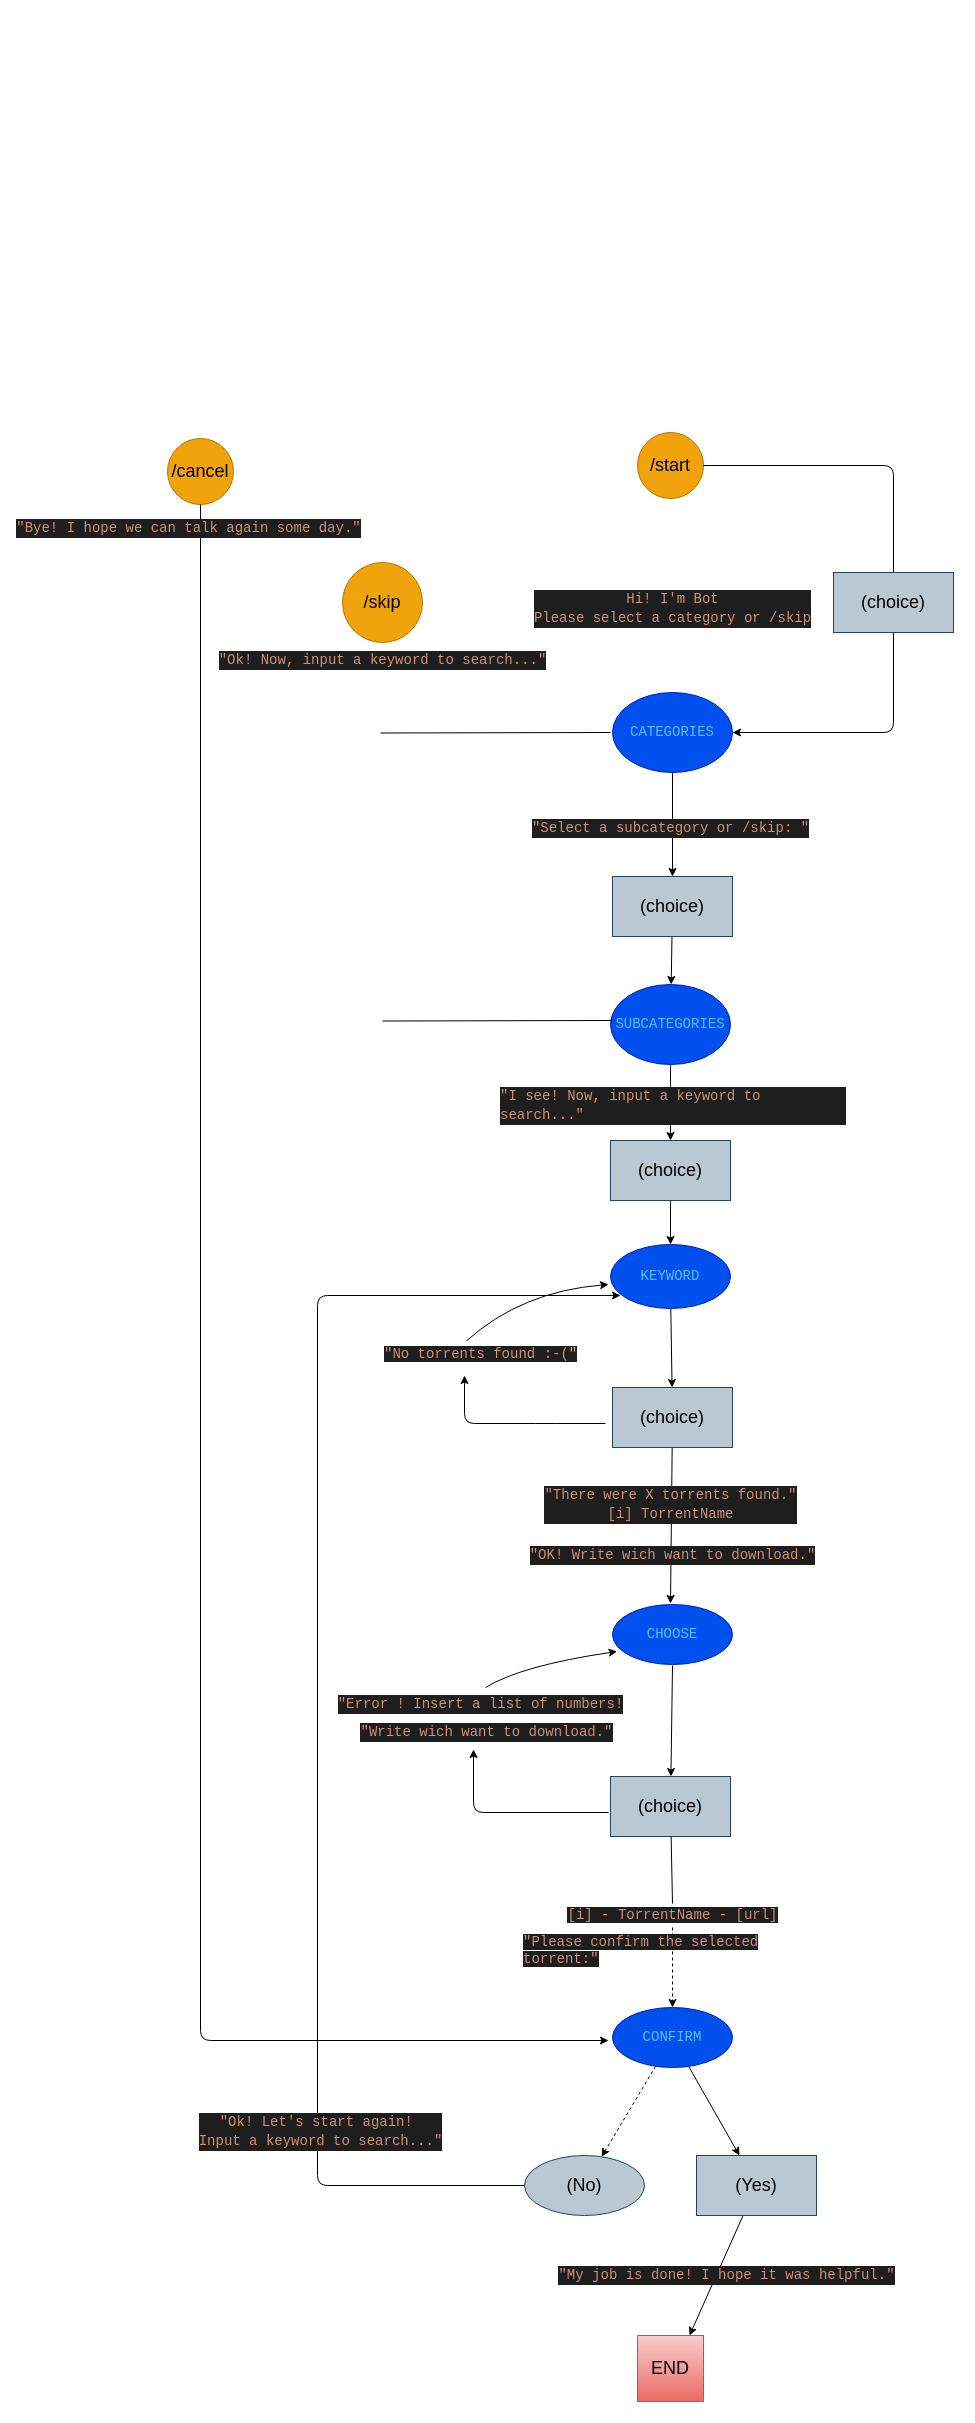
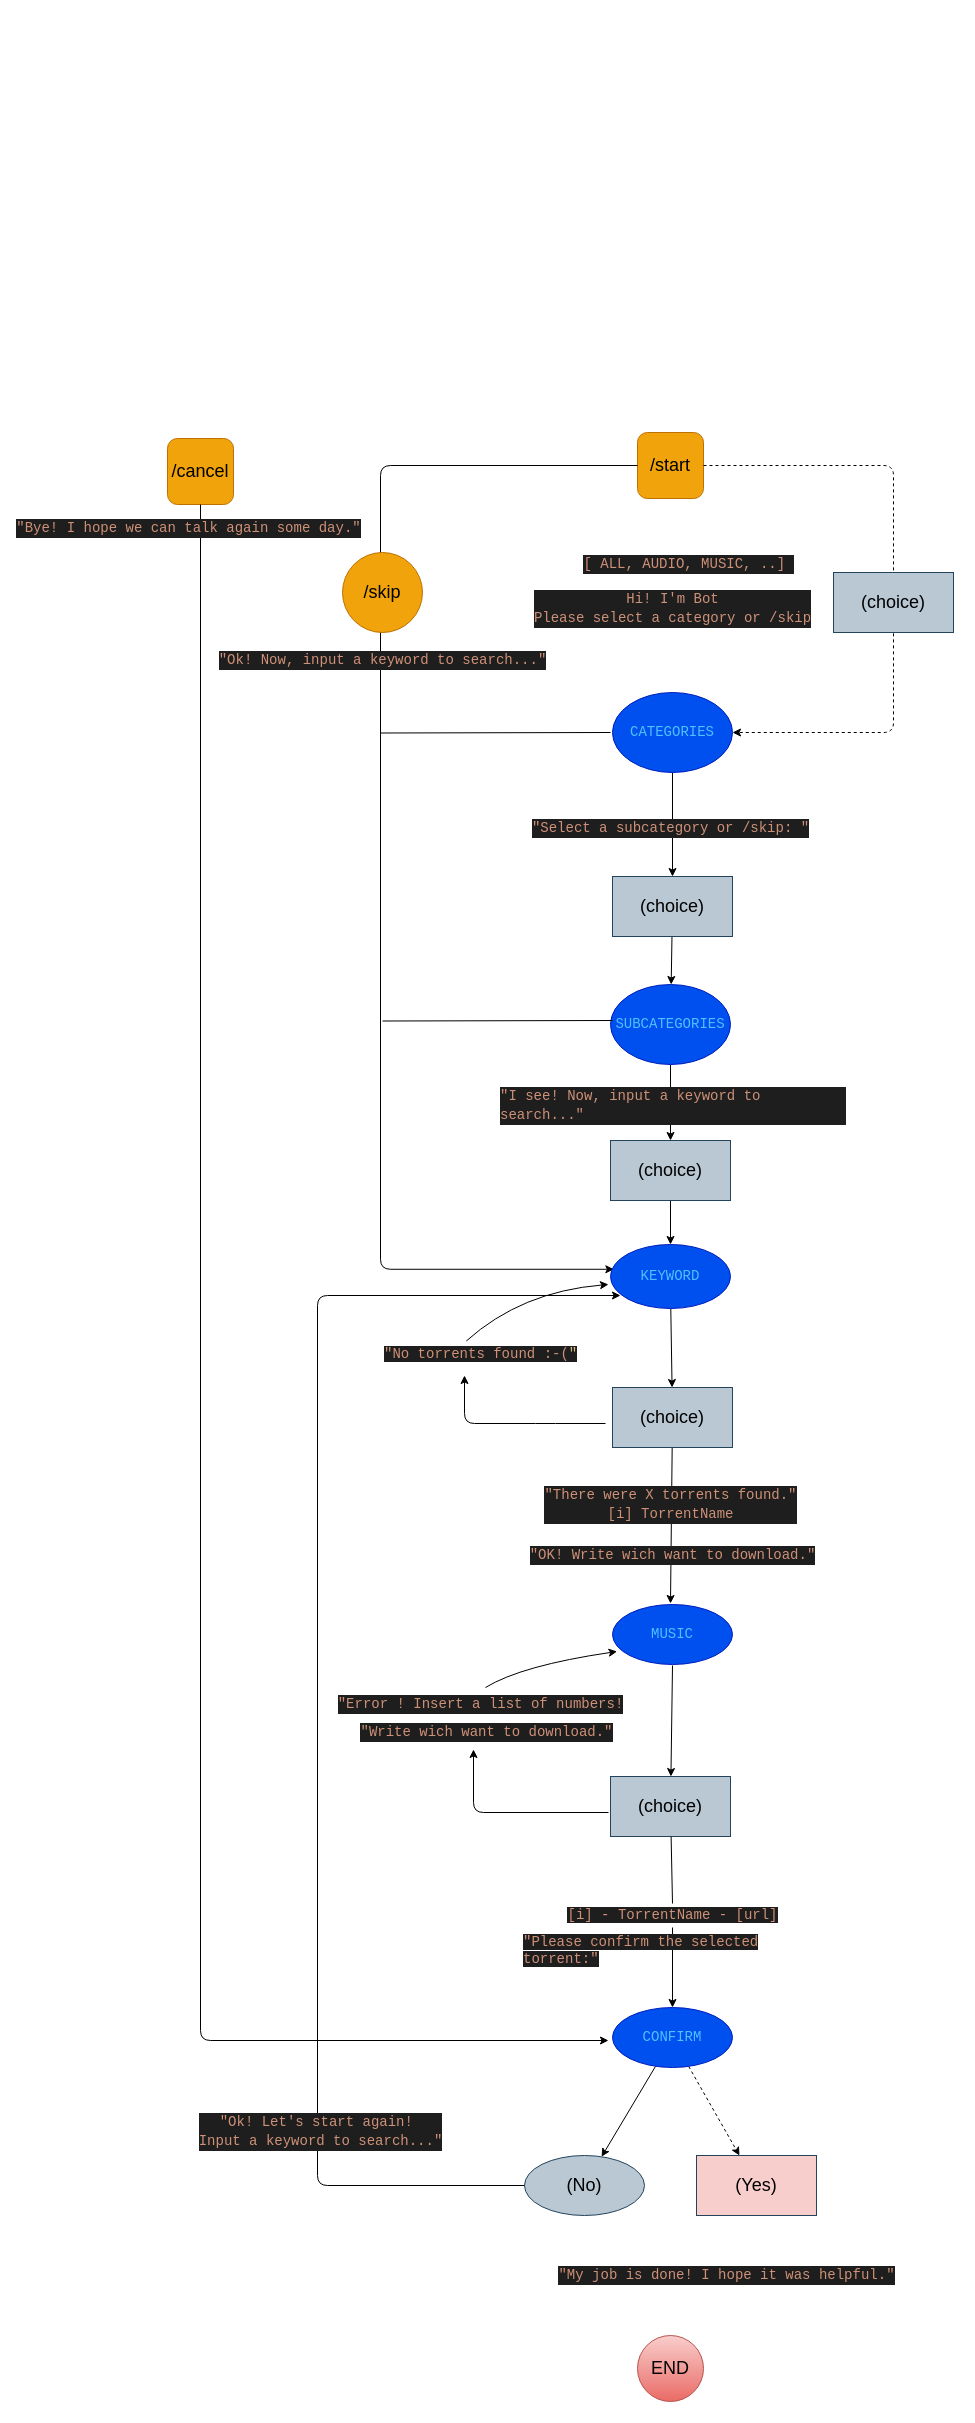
(671, 466) -> (671, 466)
(847, 466) -> (847, 466)
(201, 472) -> (201, 472)
none -> (689, 565)
(383, 603) -> (383, 593)
none -> (381, 1076)
(673, 1635) -> (673, 1635)
(673, 1974) -> (673, 1974)
(712, 2108) -> (712, 2108)
(630, 2109) -> (630, 2109)
(757, 2186) -> (757, 2186)
(732, 2241) -> none
(671, 2369) -> (671, 2369)
